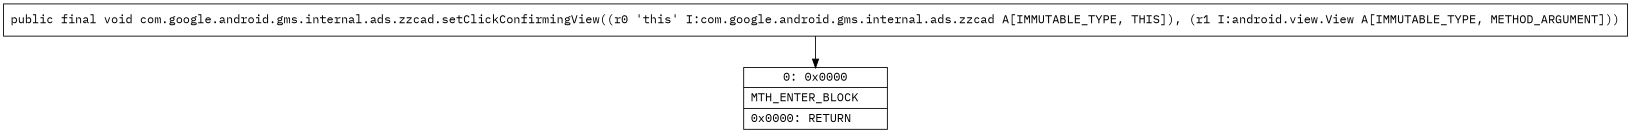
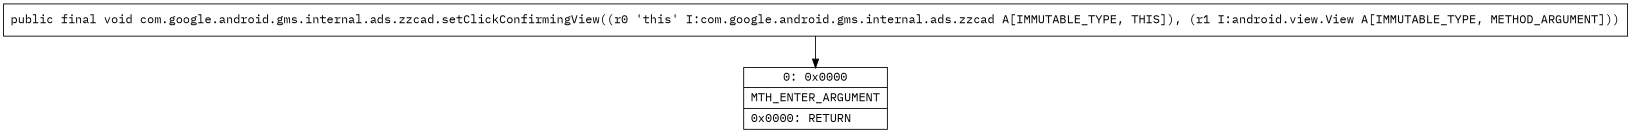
(805, 98) -> (816, 98)
